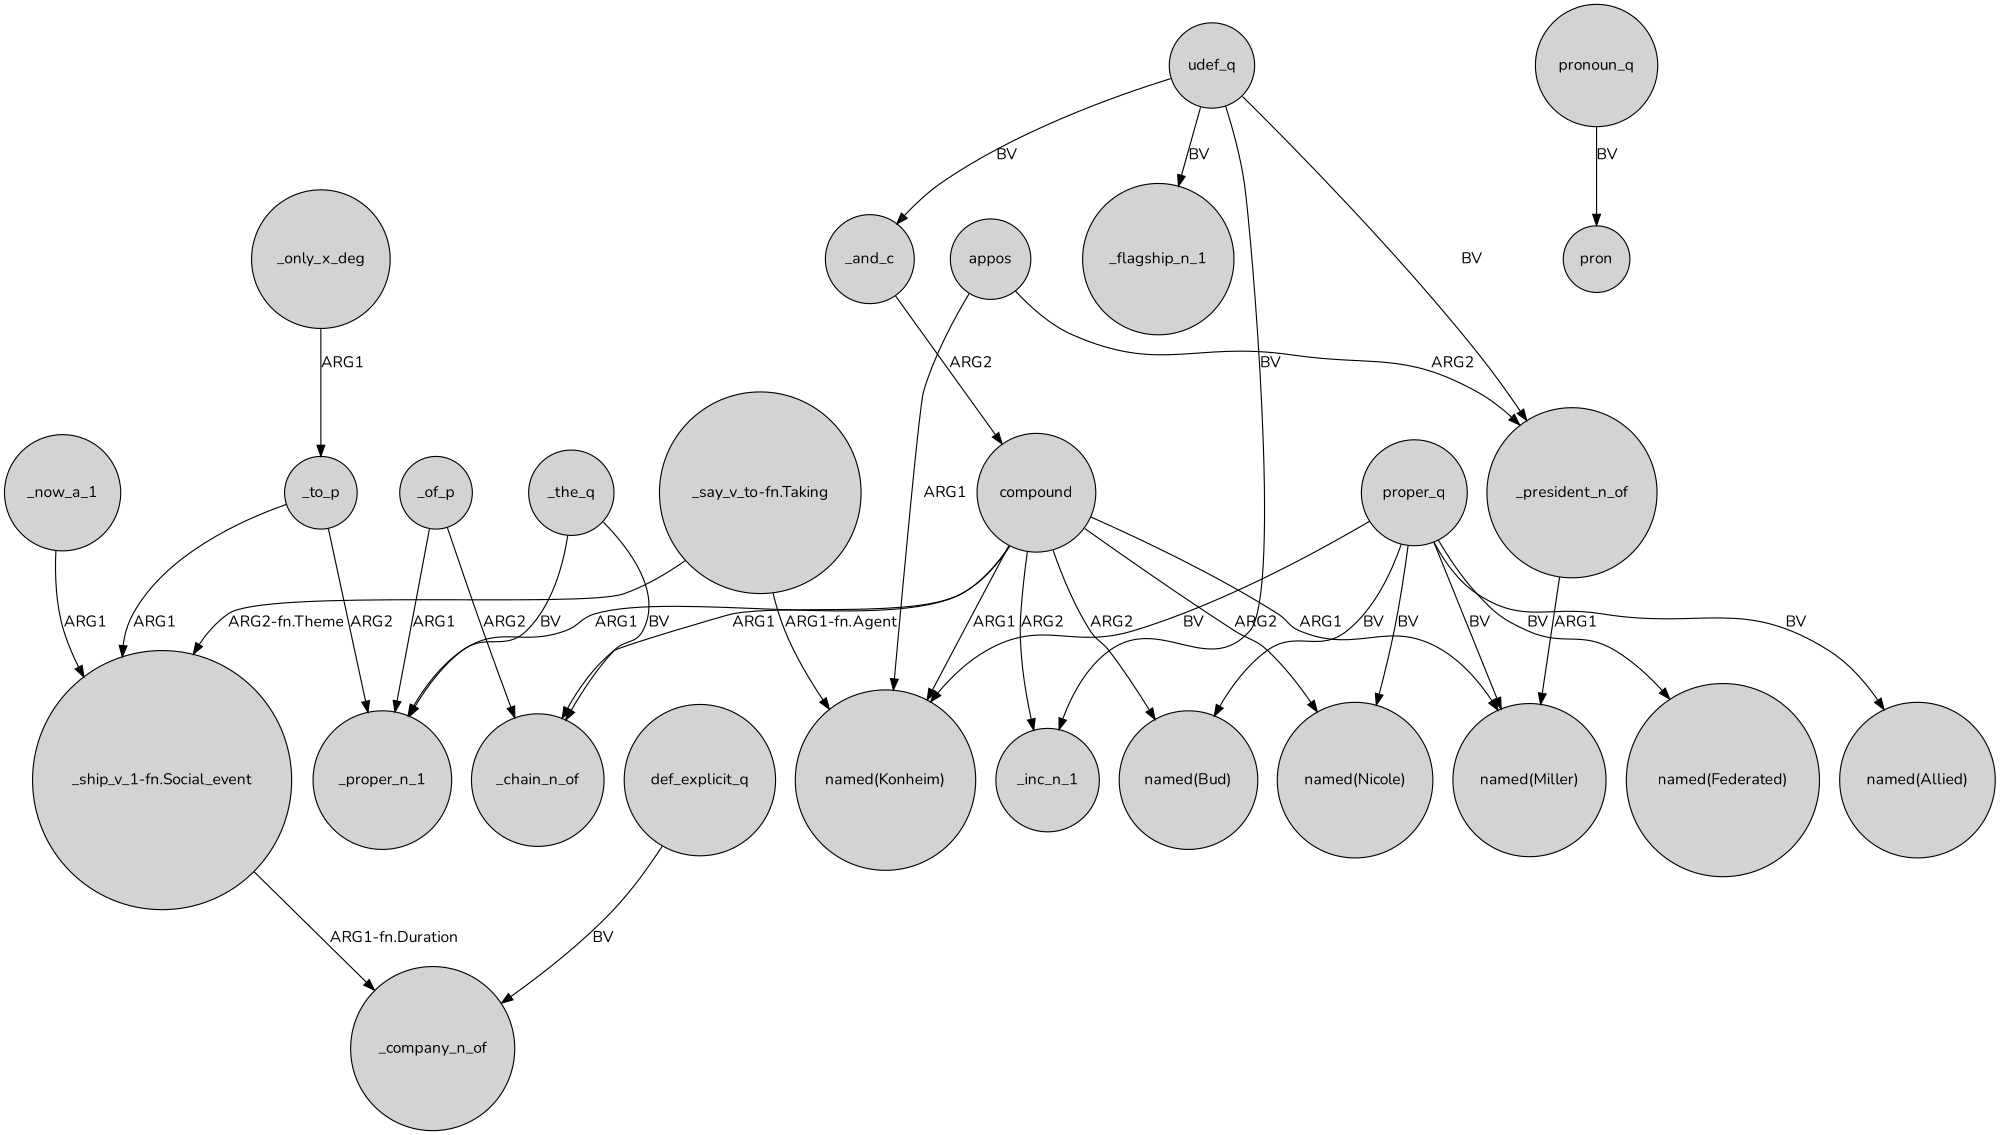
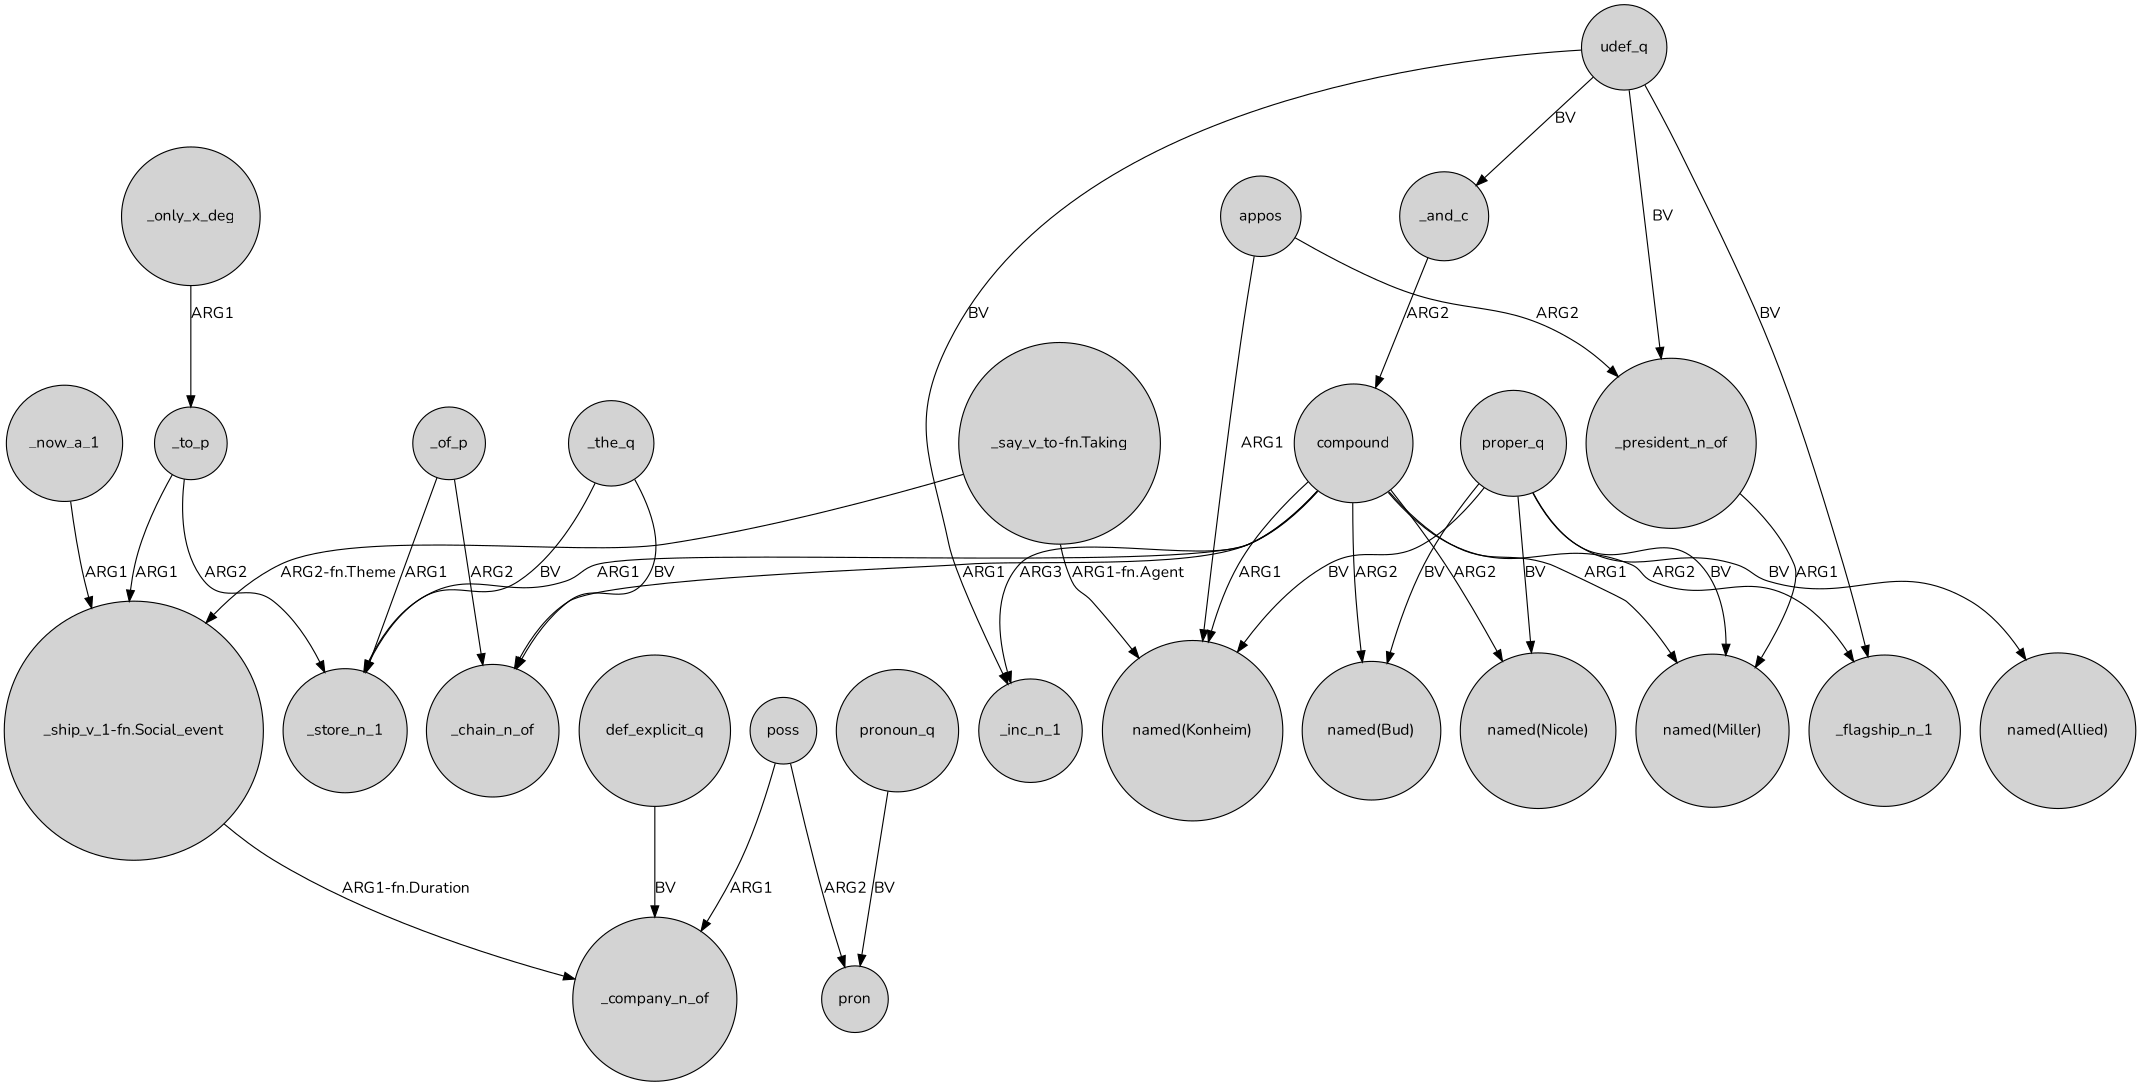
none -> (1644, 576)
(1043, 622) -> (1041, 573)
none -> (783, 731)
(382, 780) -> (345, 731)
(1723, 780) -> none
